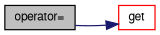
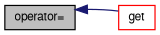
(91, 26) -> (103, 10)
